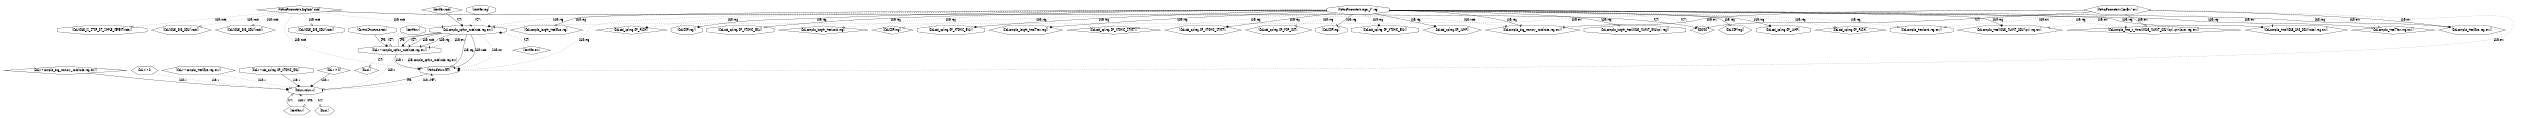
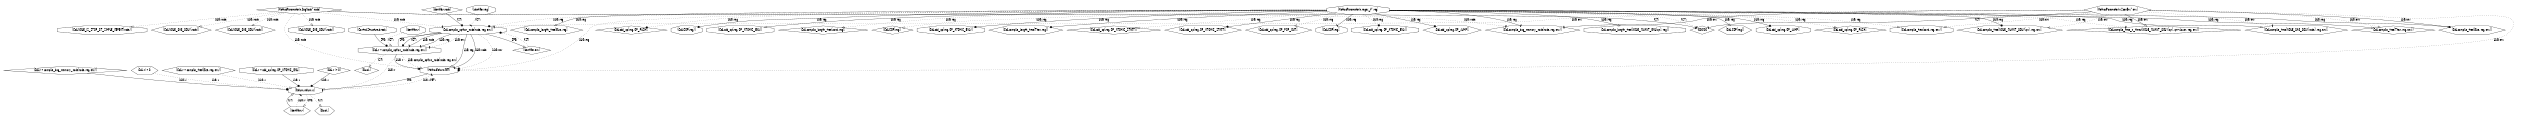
(1825, 13) -> (1825, 13)
none -> (505, 39)
